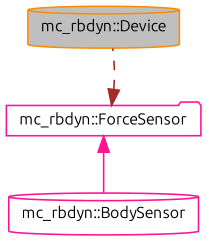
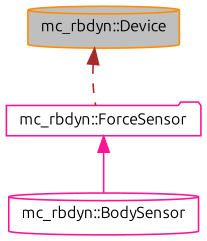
(114, 69) -> (93, 85)
